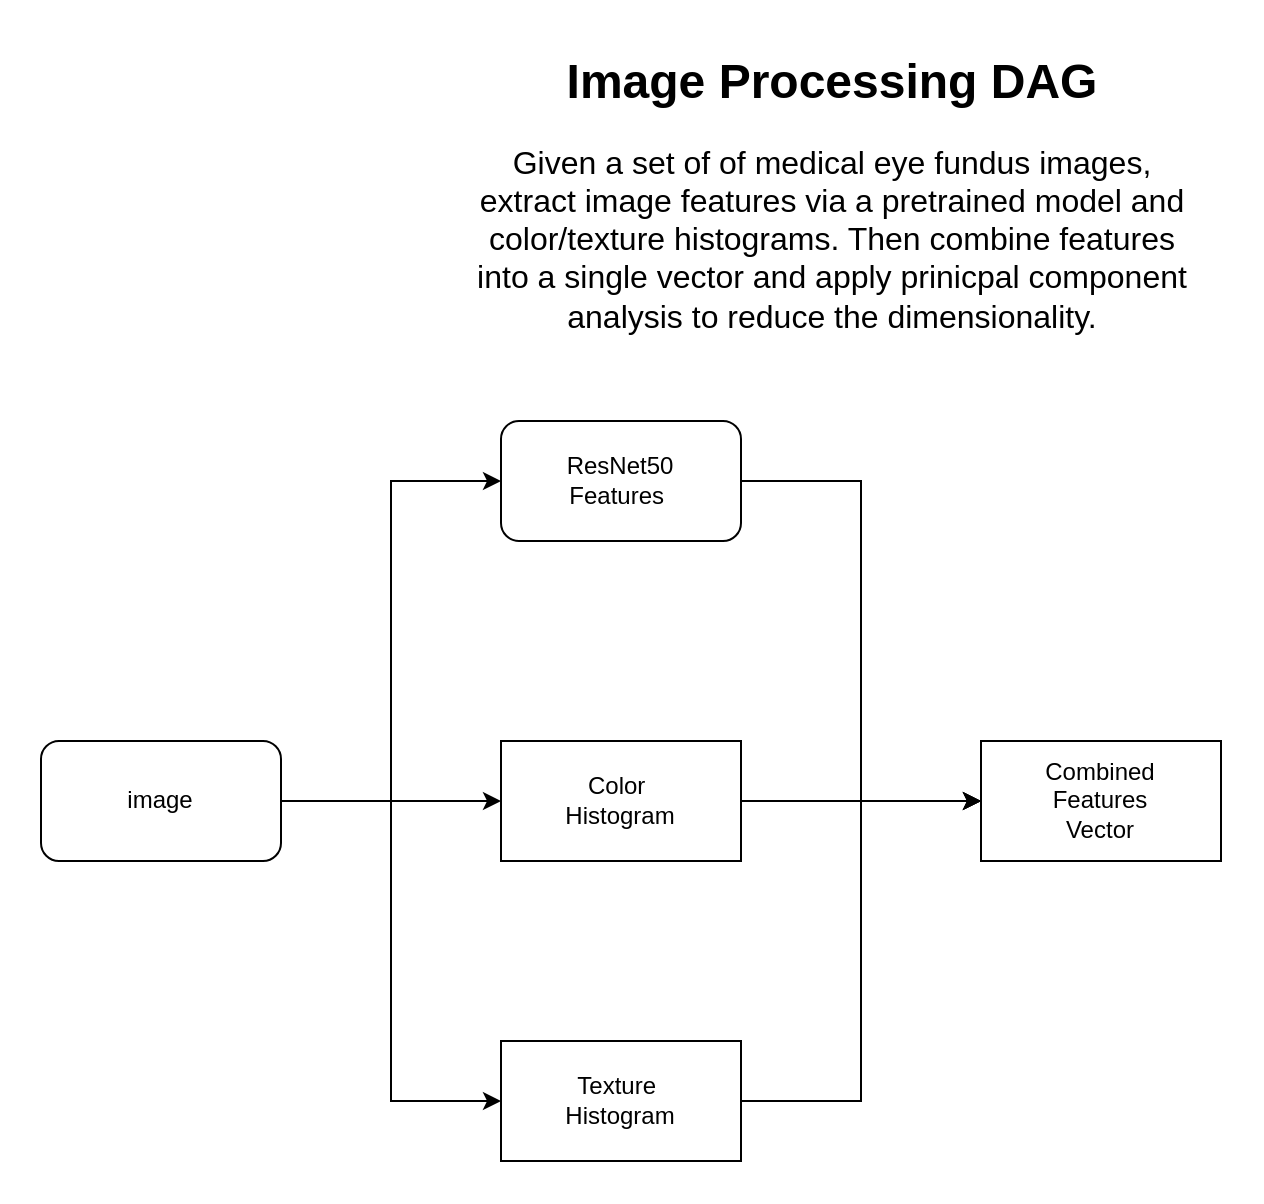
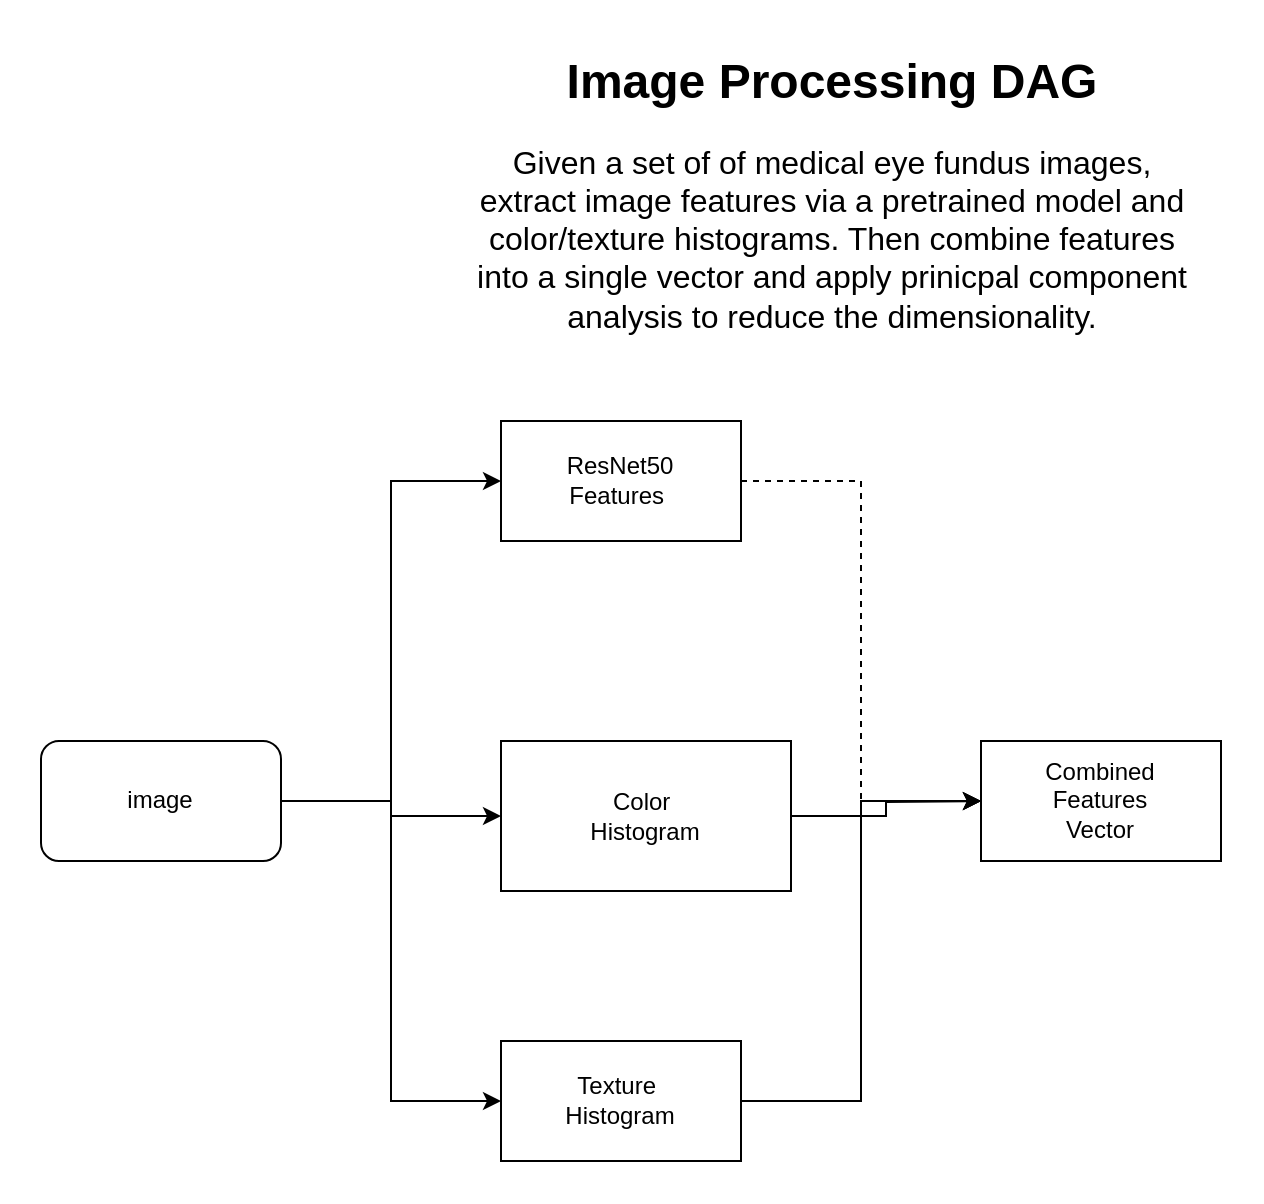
(621, 481) -> (621, 481)
(861, 581) -> (861, 581)
(621, 801) -> (646, 816)
